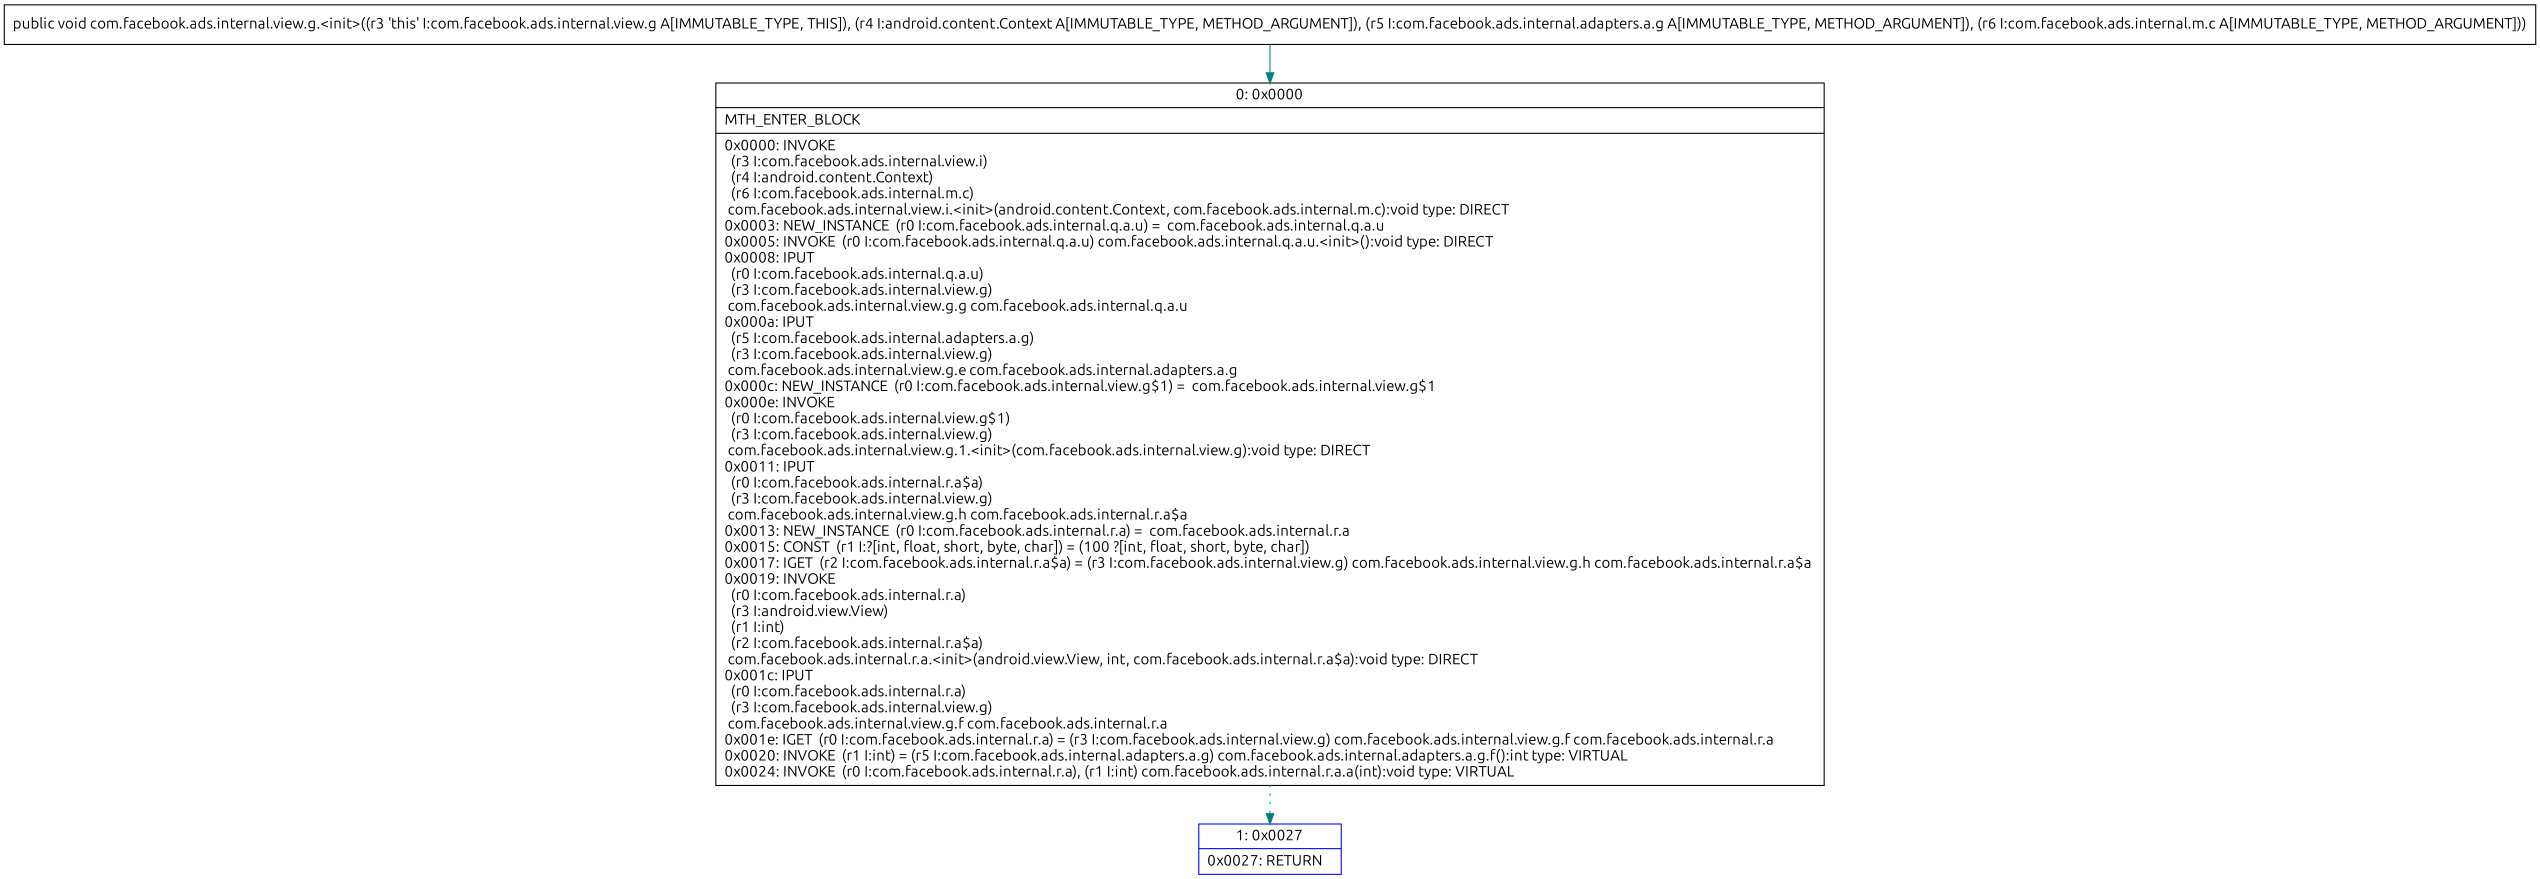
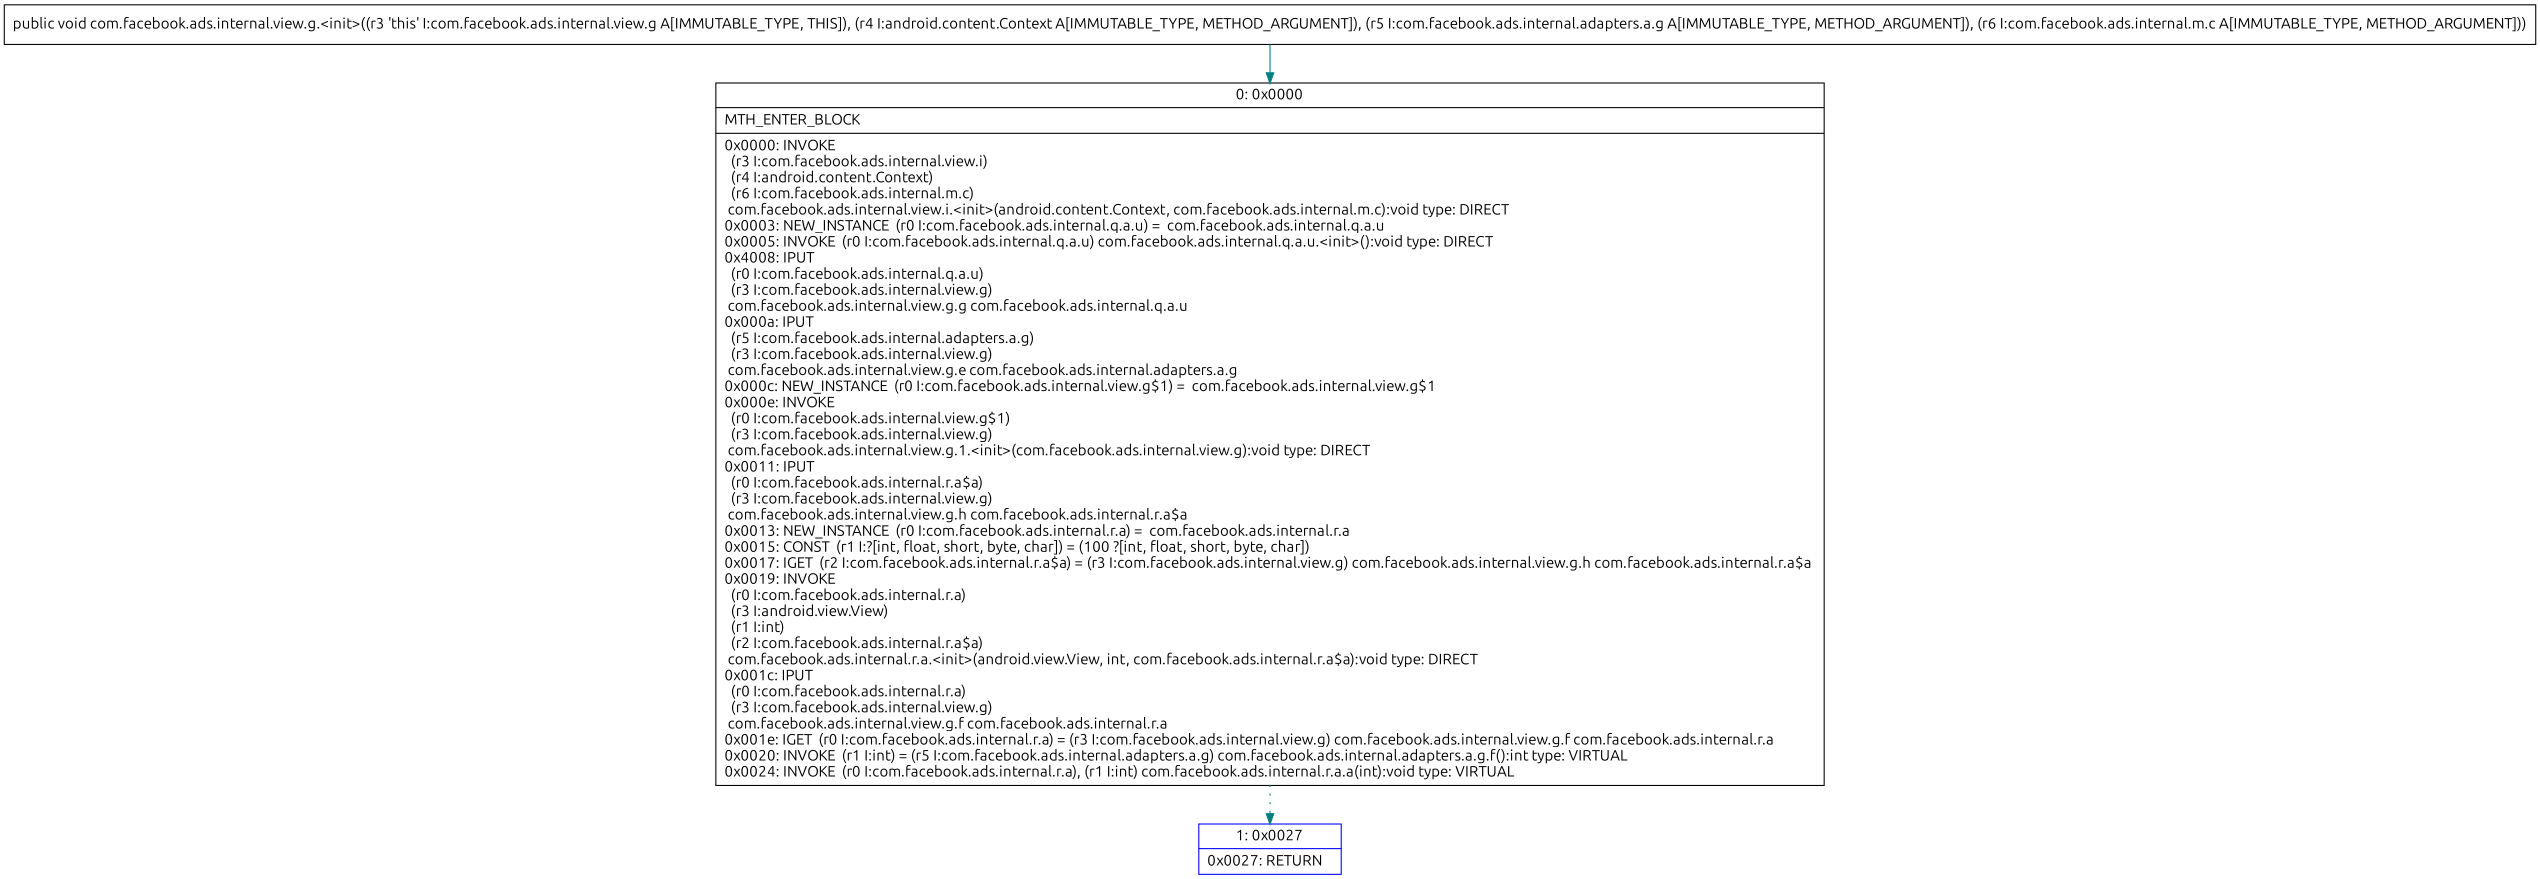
(773, 258) -> (773, 258)
